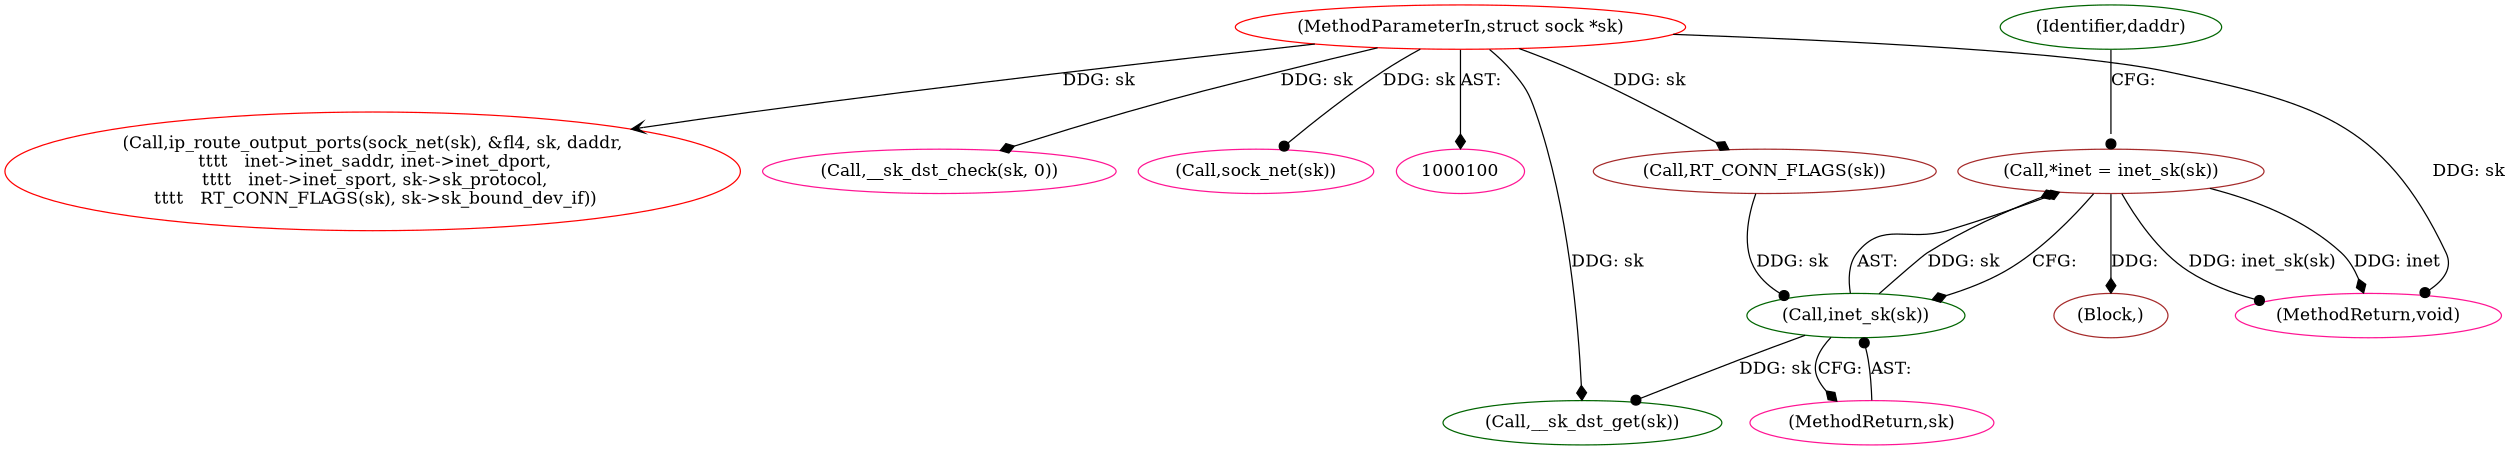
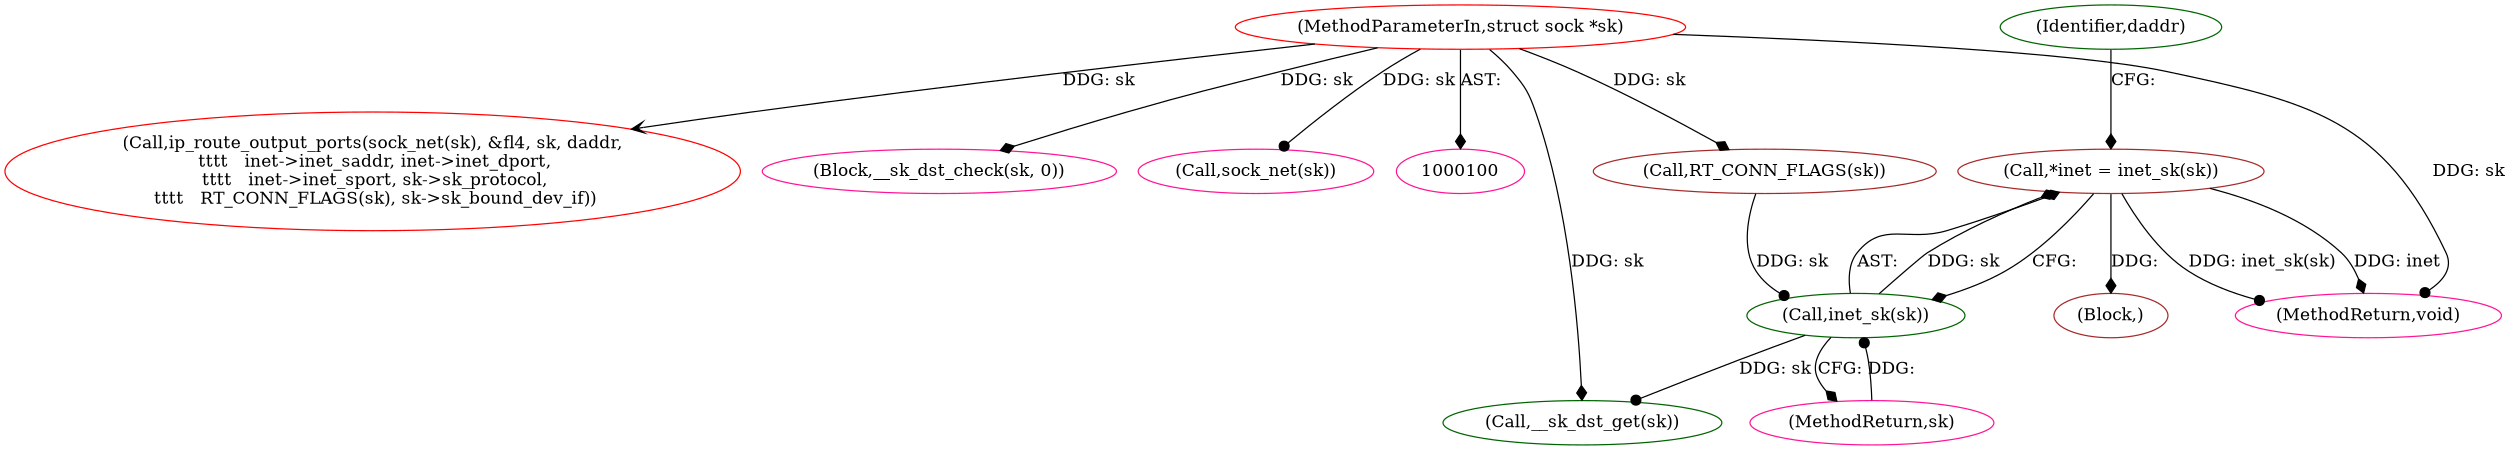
(2111, 92) -> (2111, 92)
(939, 171) -> (939, 171)
(1894, 369) -> (1894, 369)
